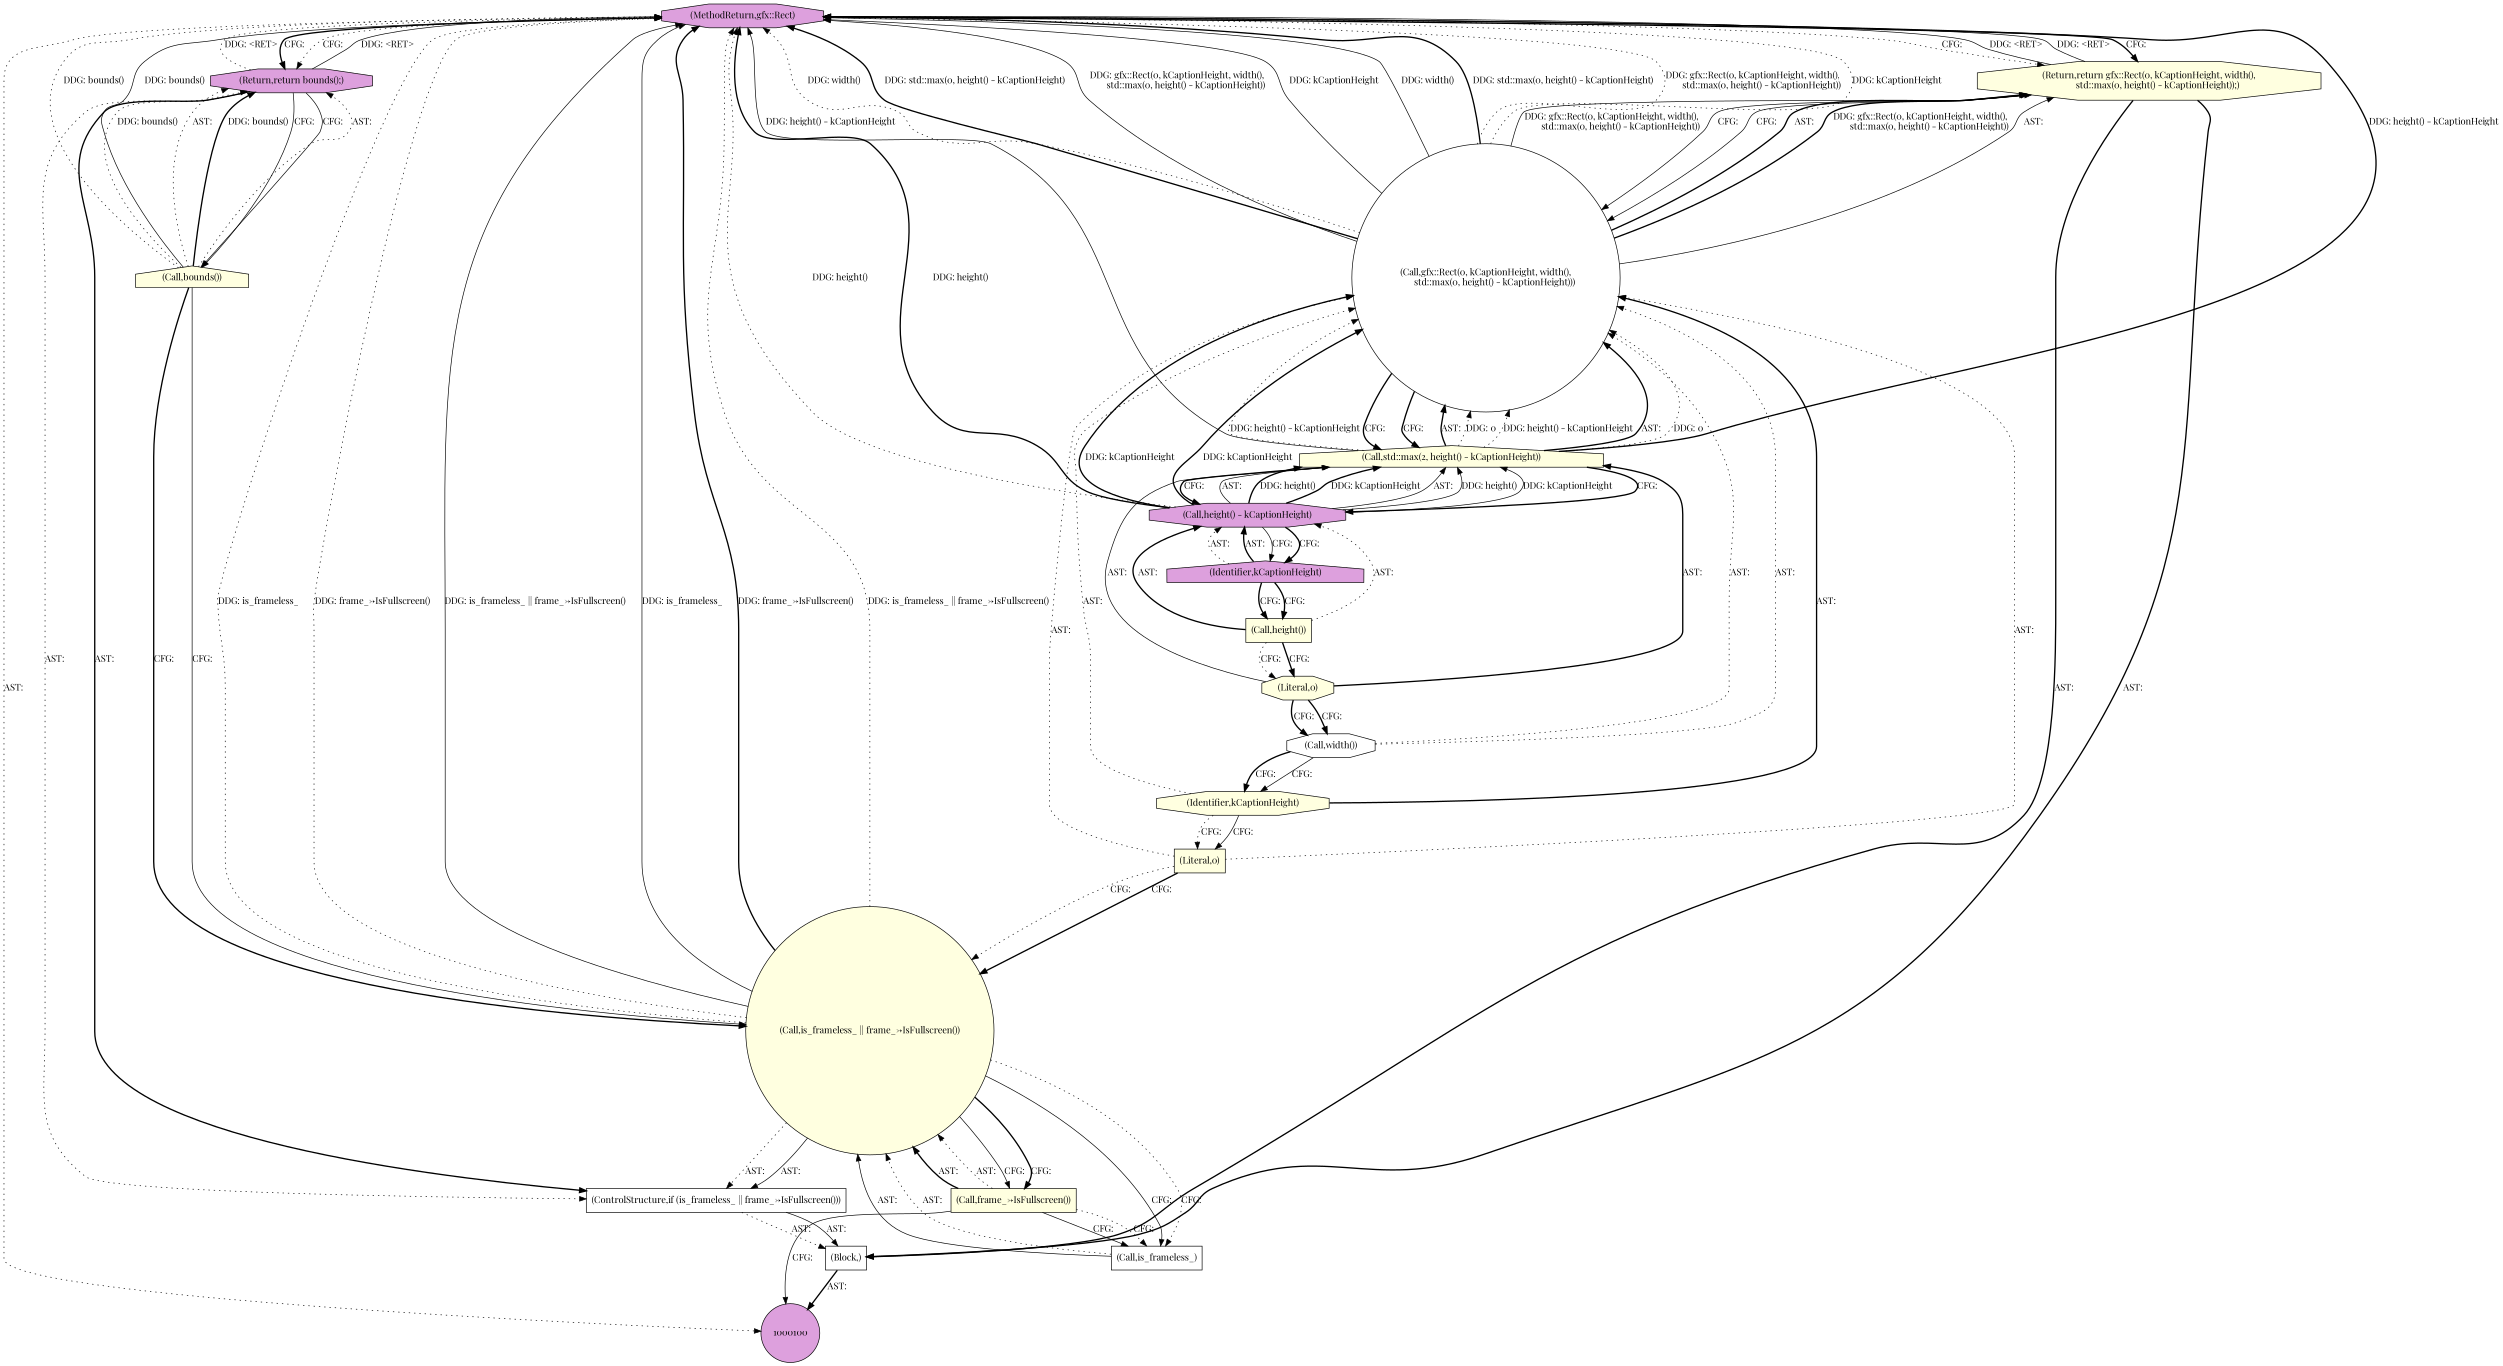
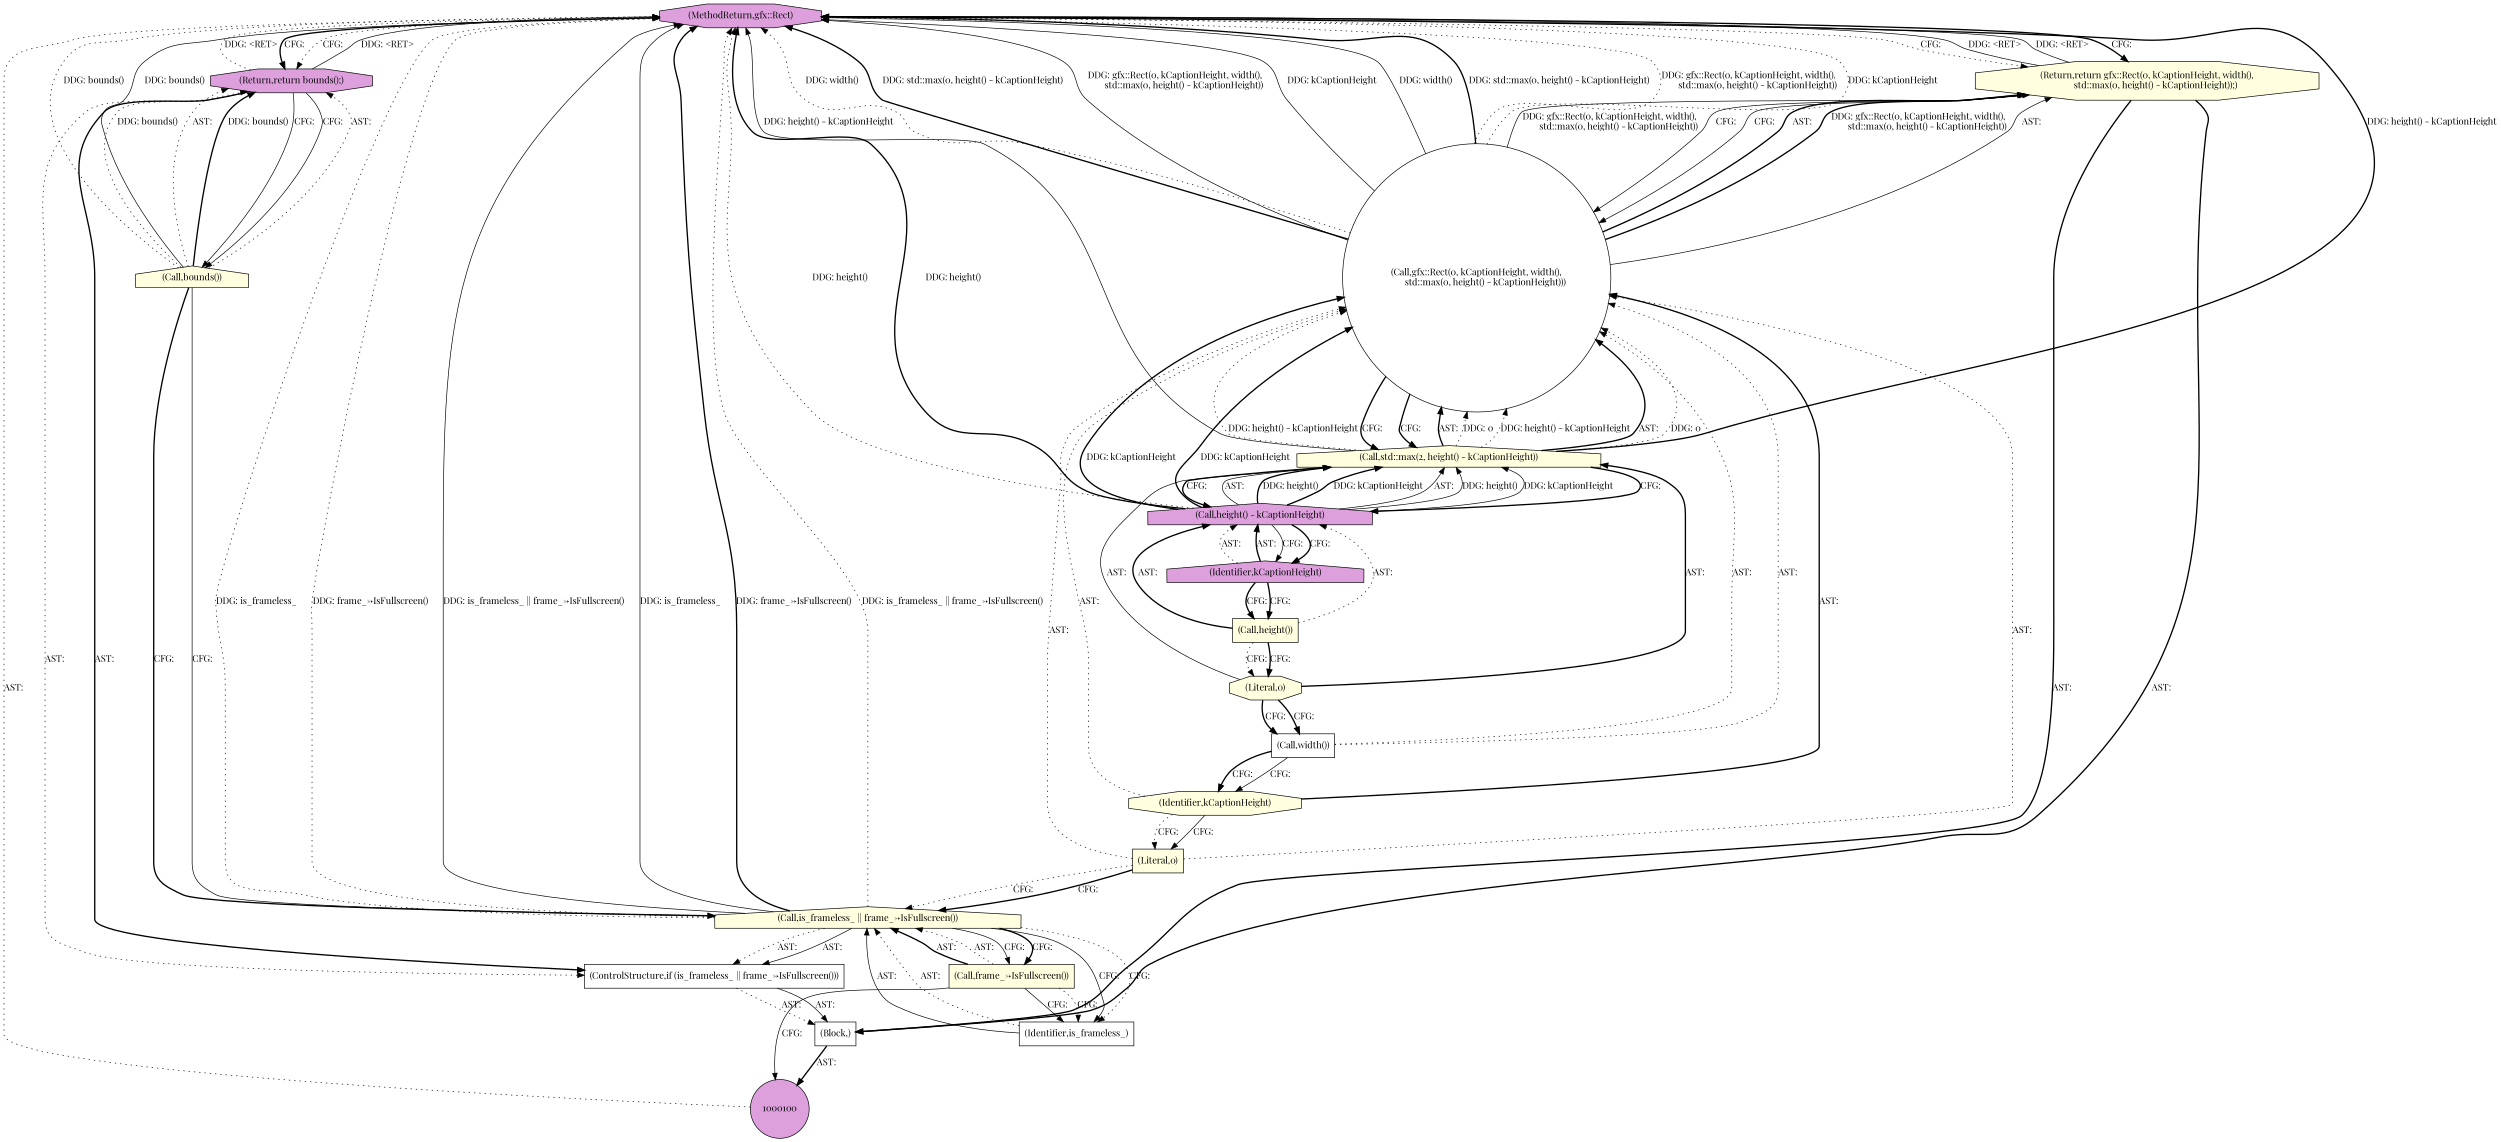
(1247, 515) -> (1260, 515)
(4, 709) -> (4, 599)
(1331, 746) -> (1303, 746)
(870, 1031) -> (868, 919)
(1157, 1258) -> (1077, 1034)
